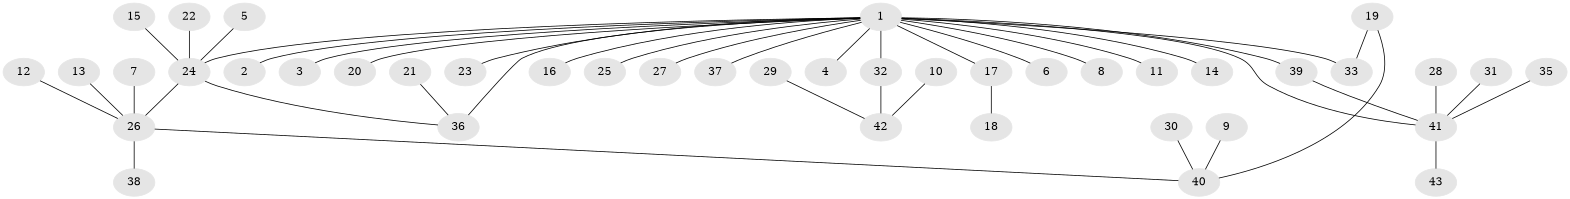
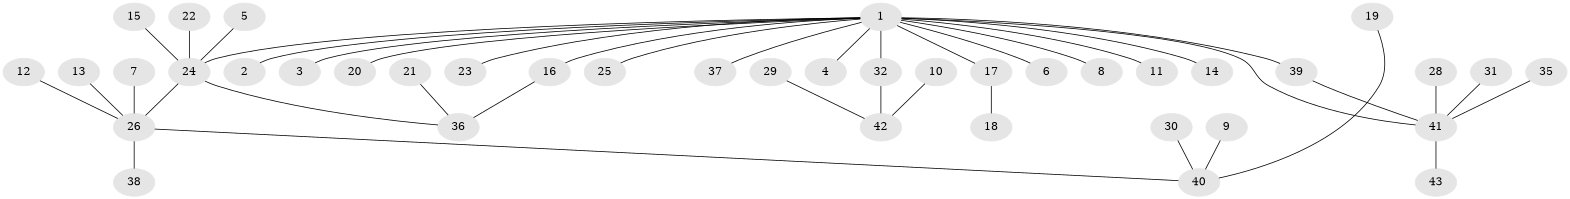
(651, 31) -> (504, 100)
(660, 72) -> none
(1352, 72) -> none
